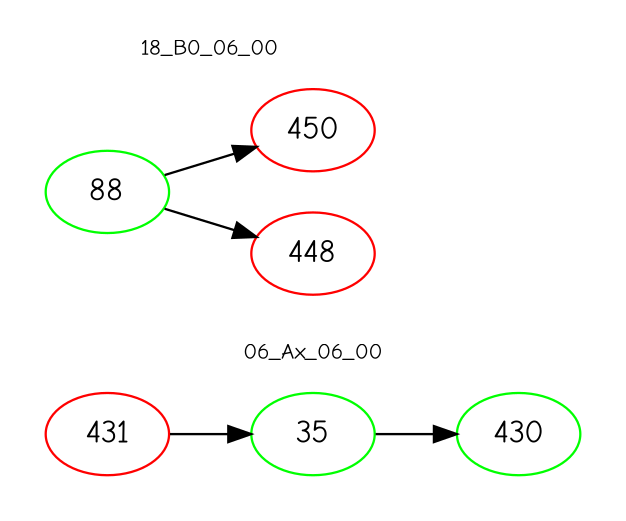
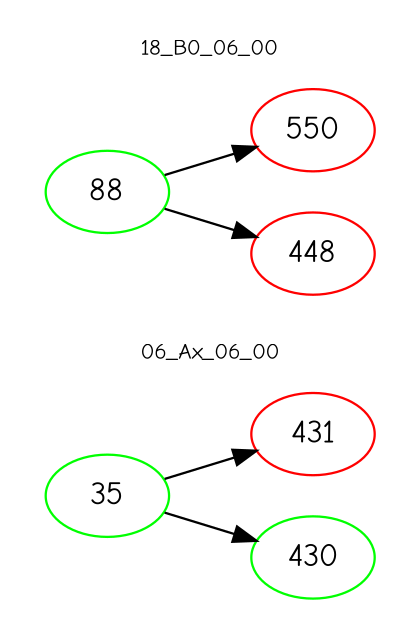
(313, 130) -> (313, 130)
(199, 434) -> (199, 468)
